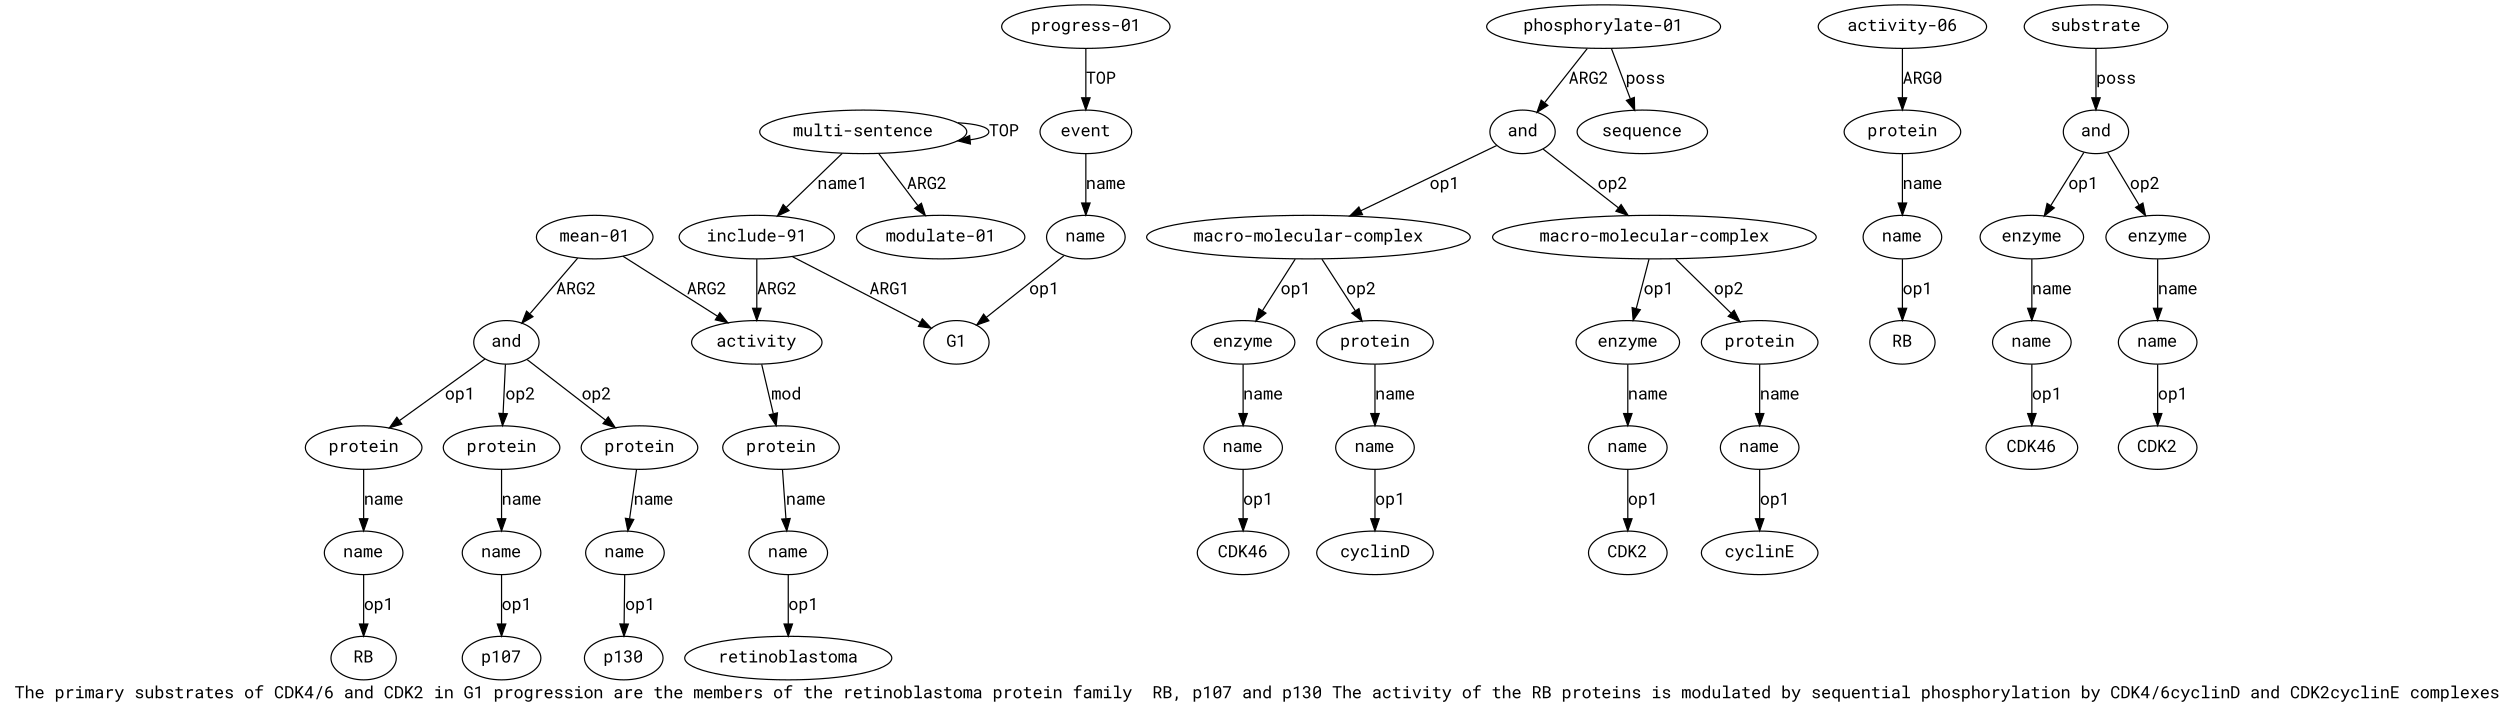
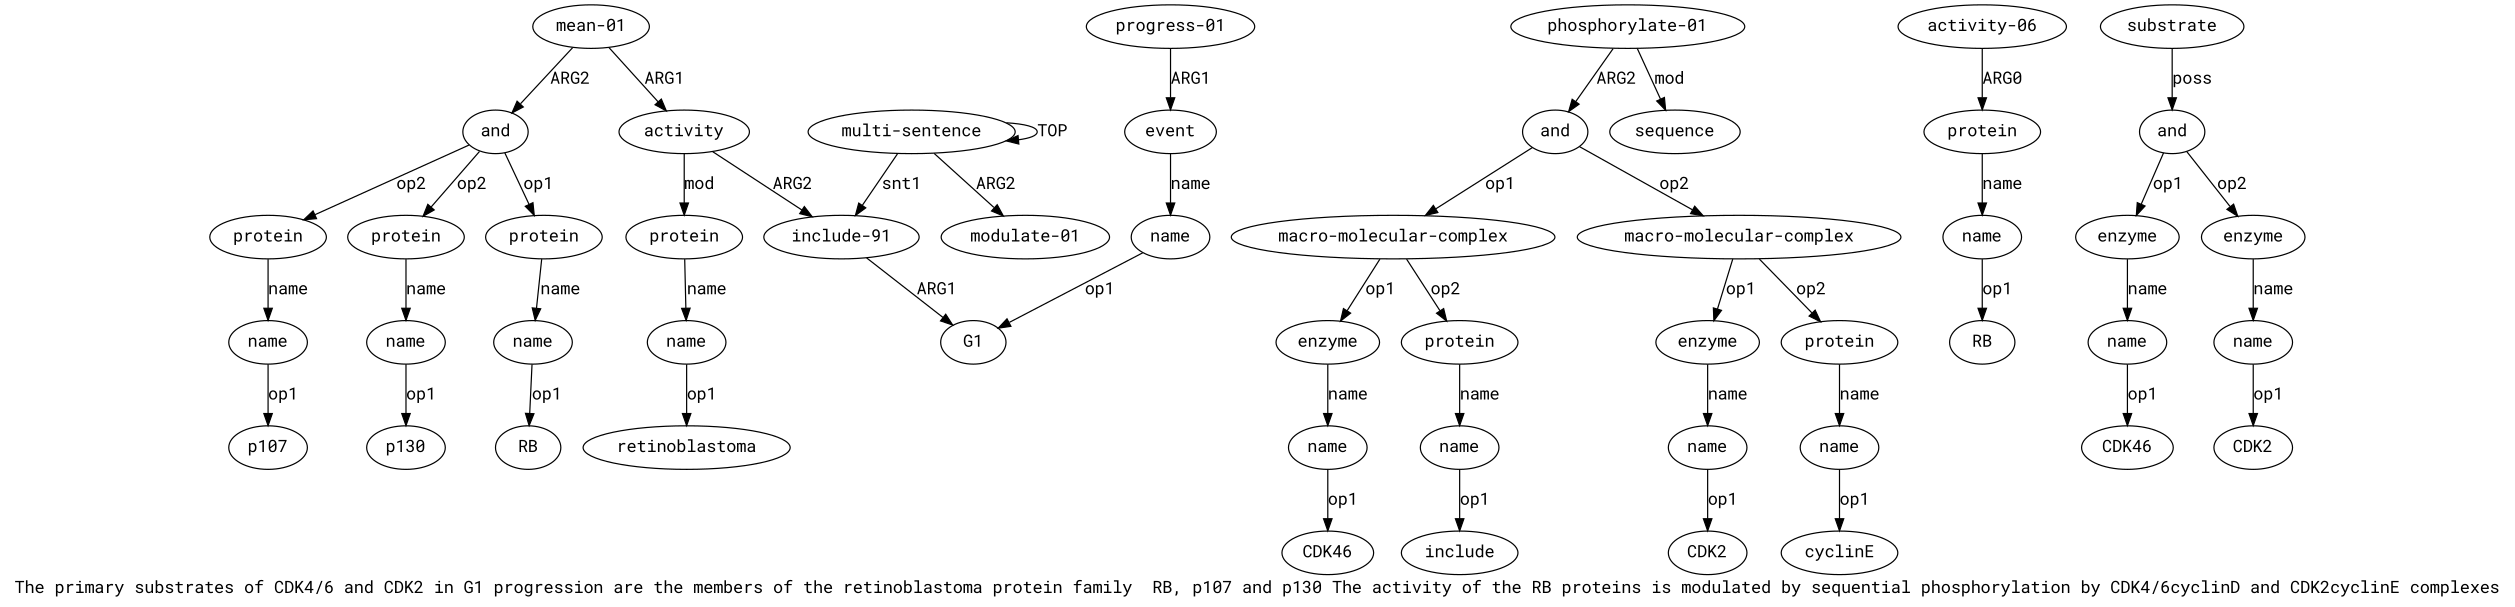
(1101, 79) -> (1191, 79)
(1646, 79) -> (1670, 79)
(843, 184) -> (902, 184)
(757, 284) -> (757, 181)
(707, 290) -> (665, 79)
(1375, 553) -> (1460, 553)
